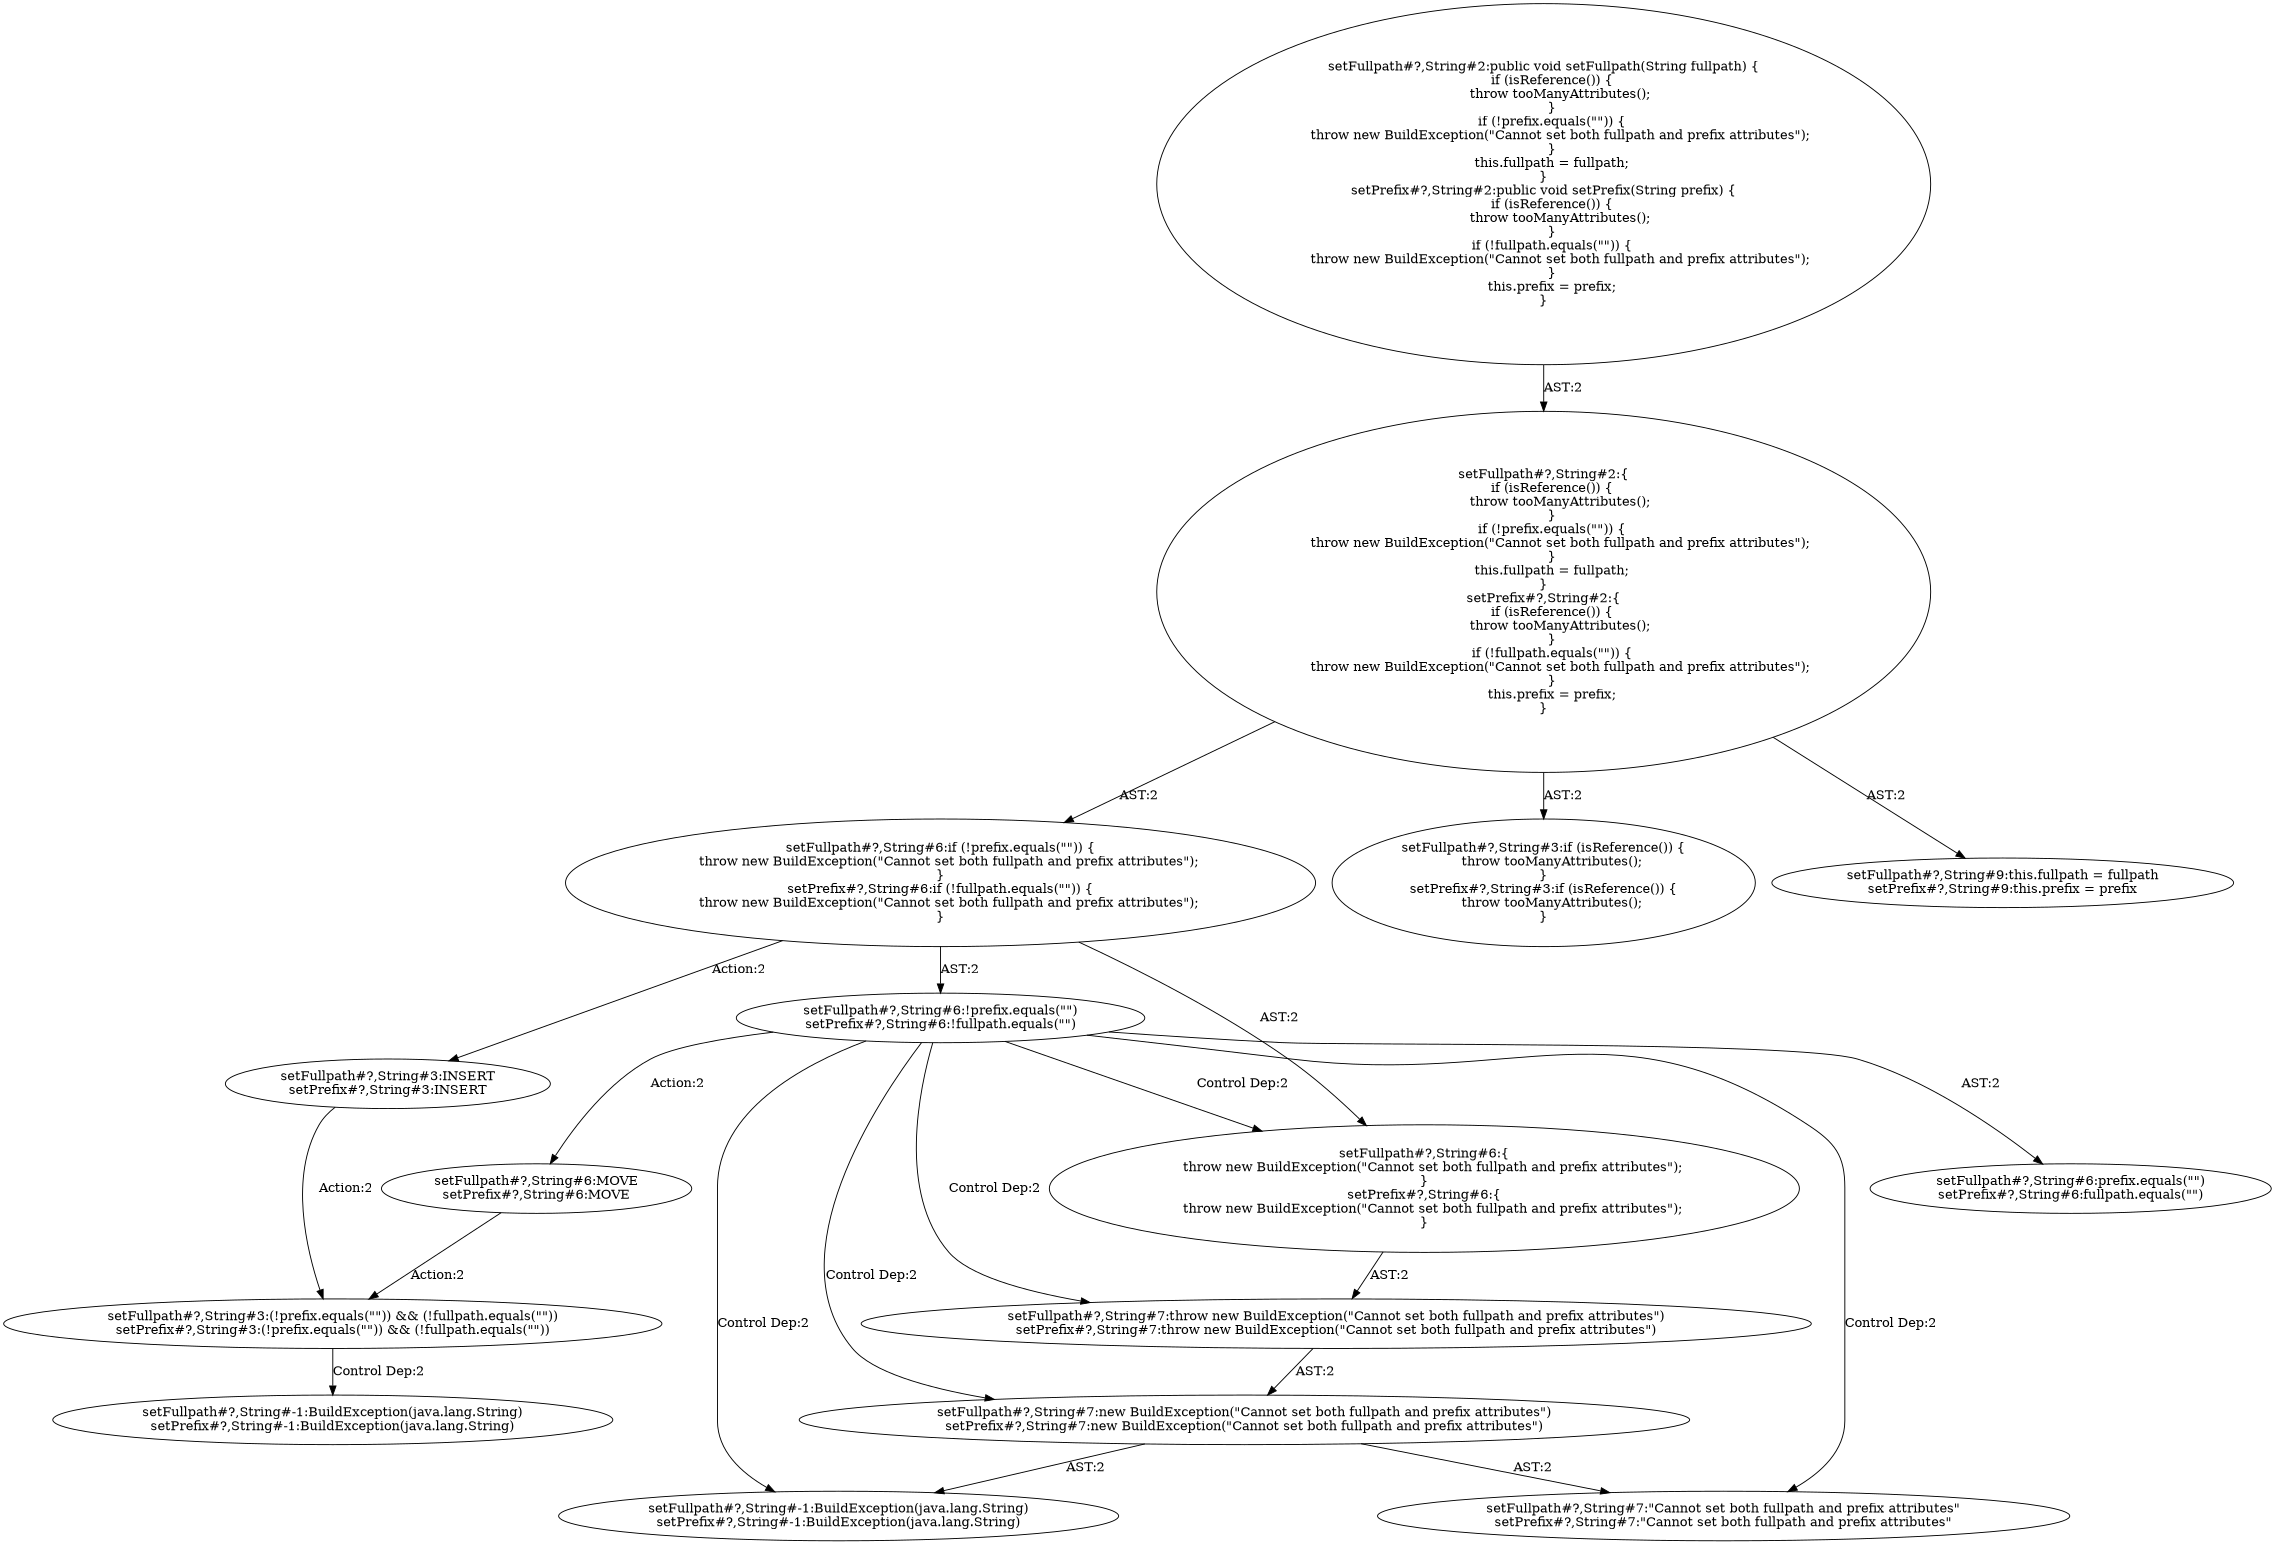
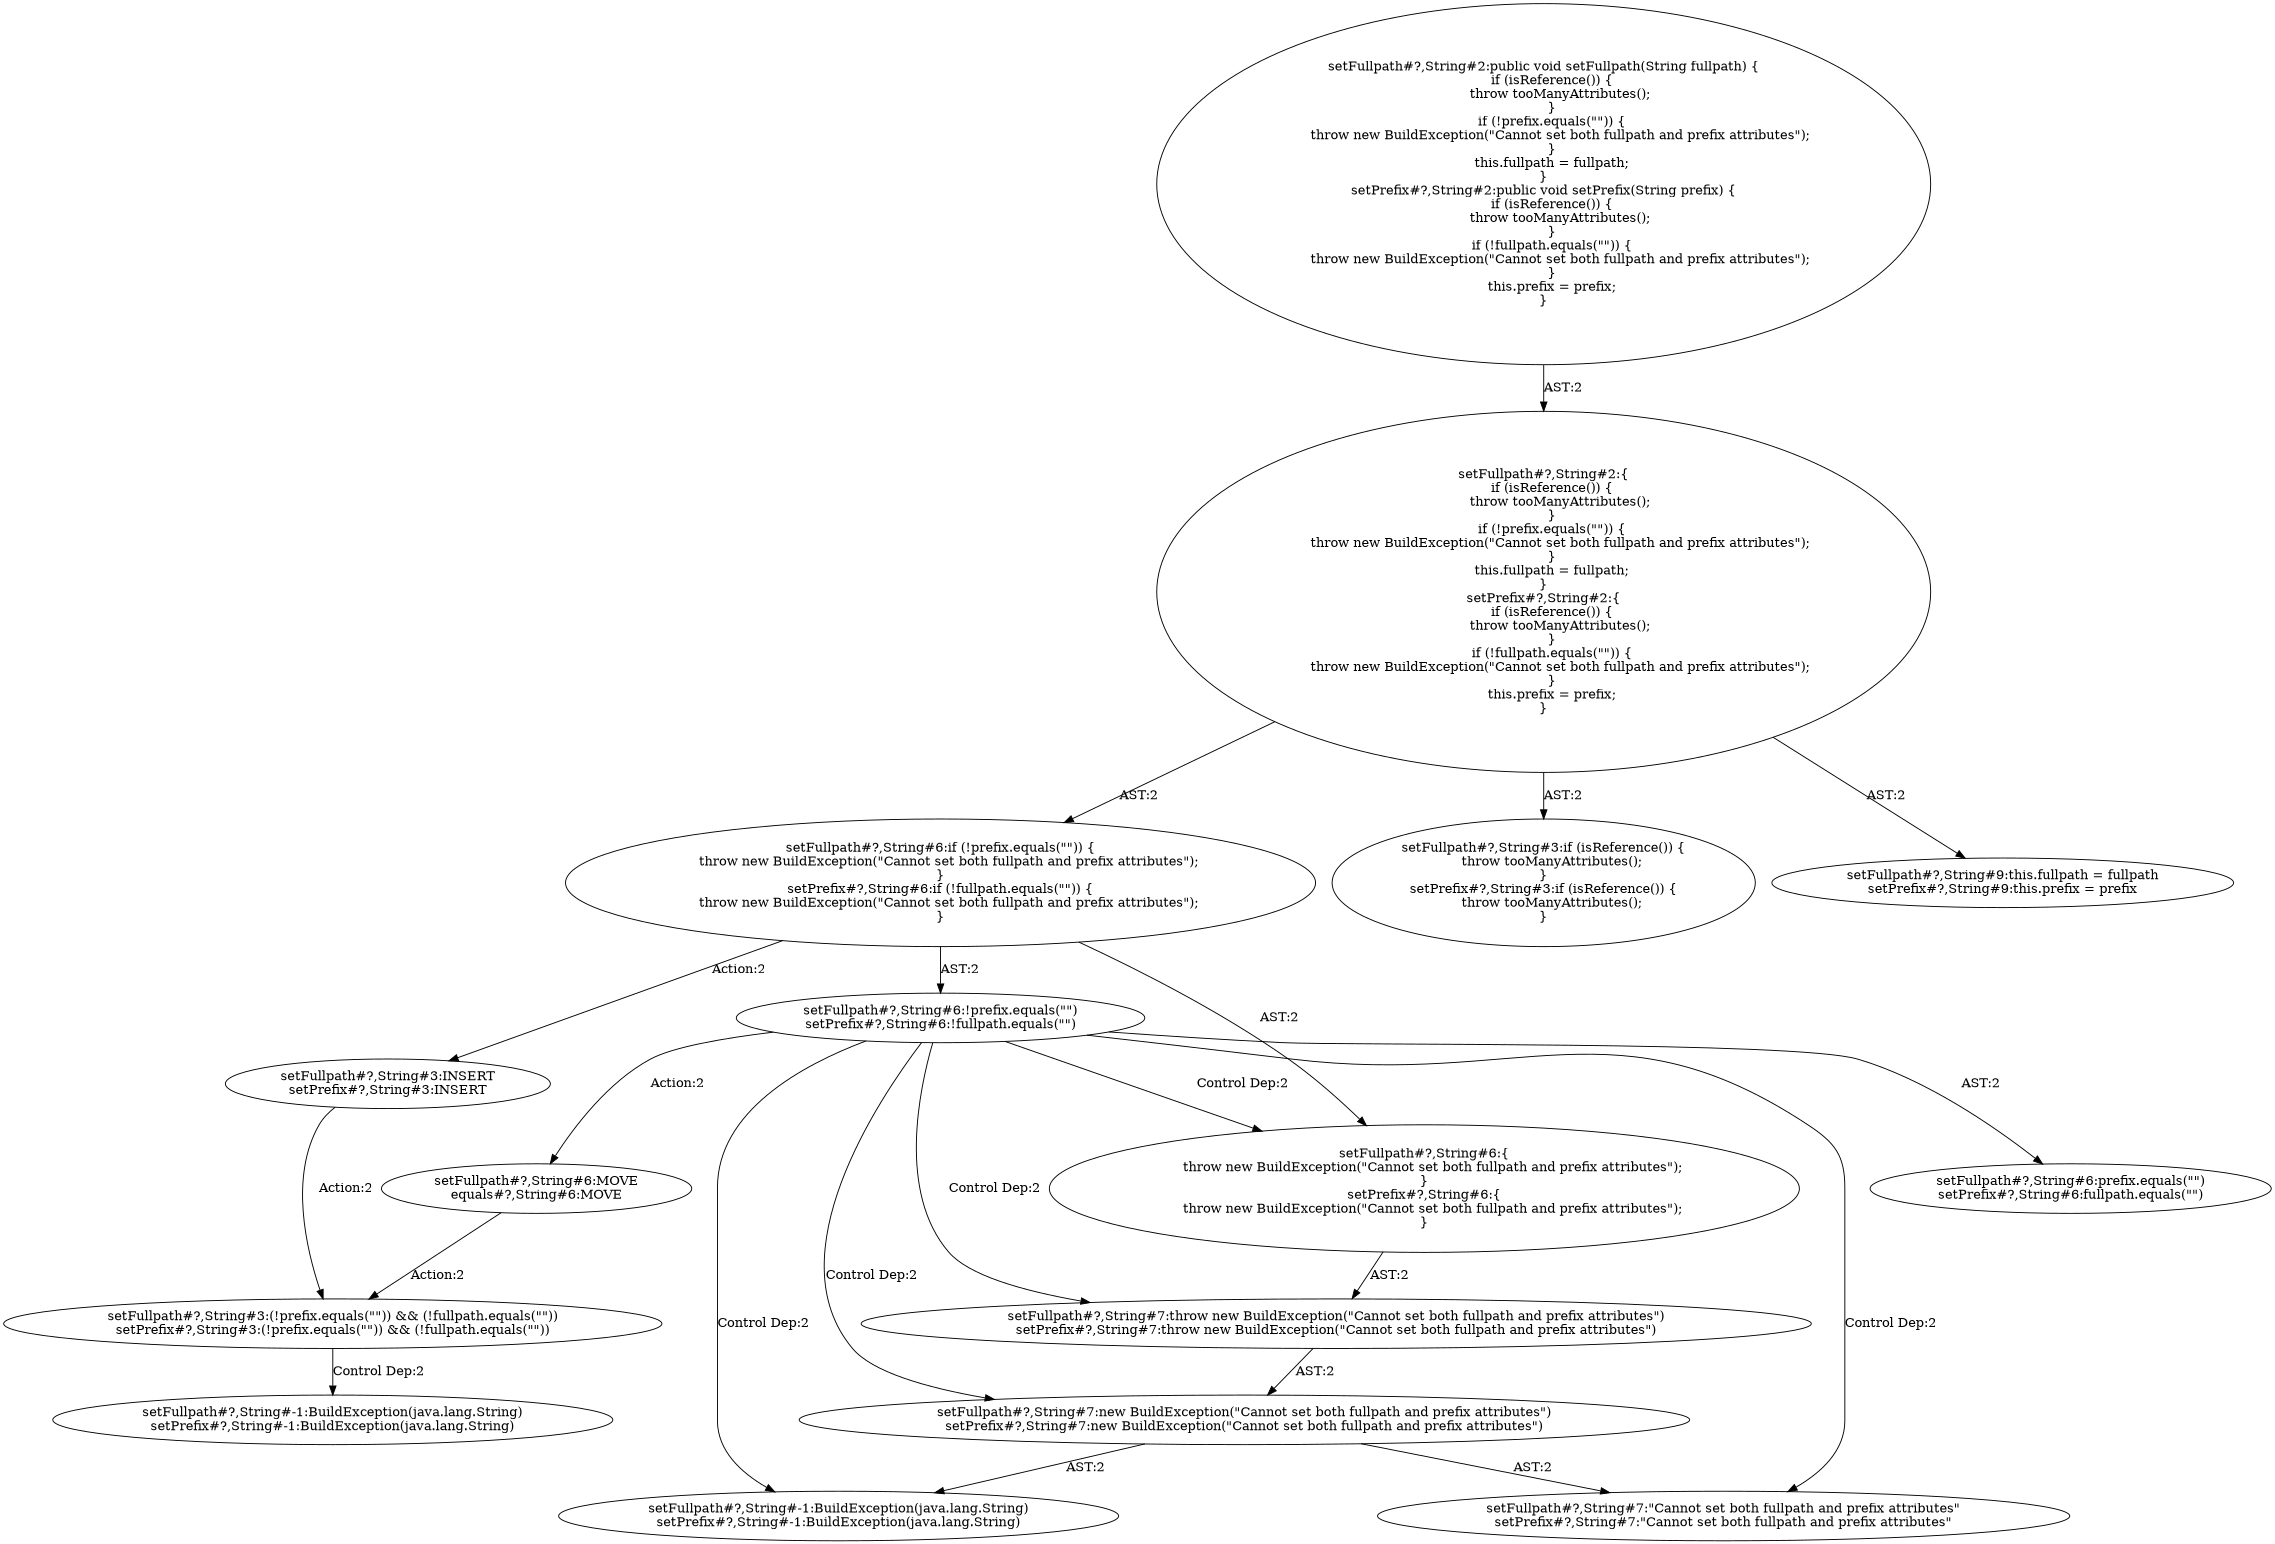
(537, 1189) -> (537, 1189)
